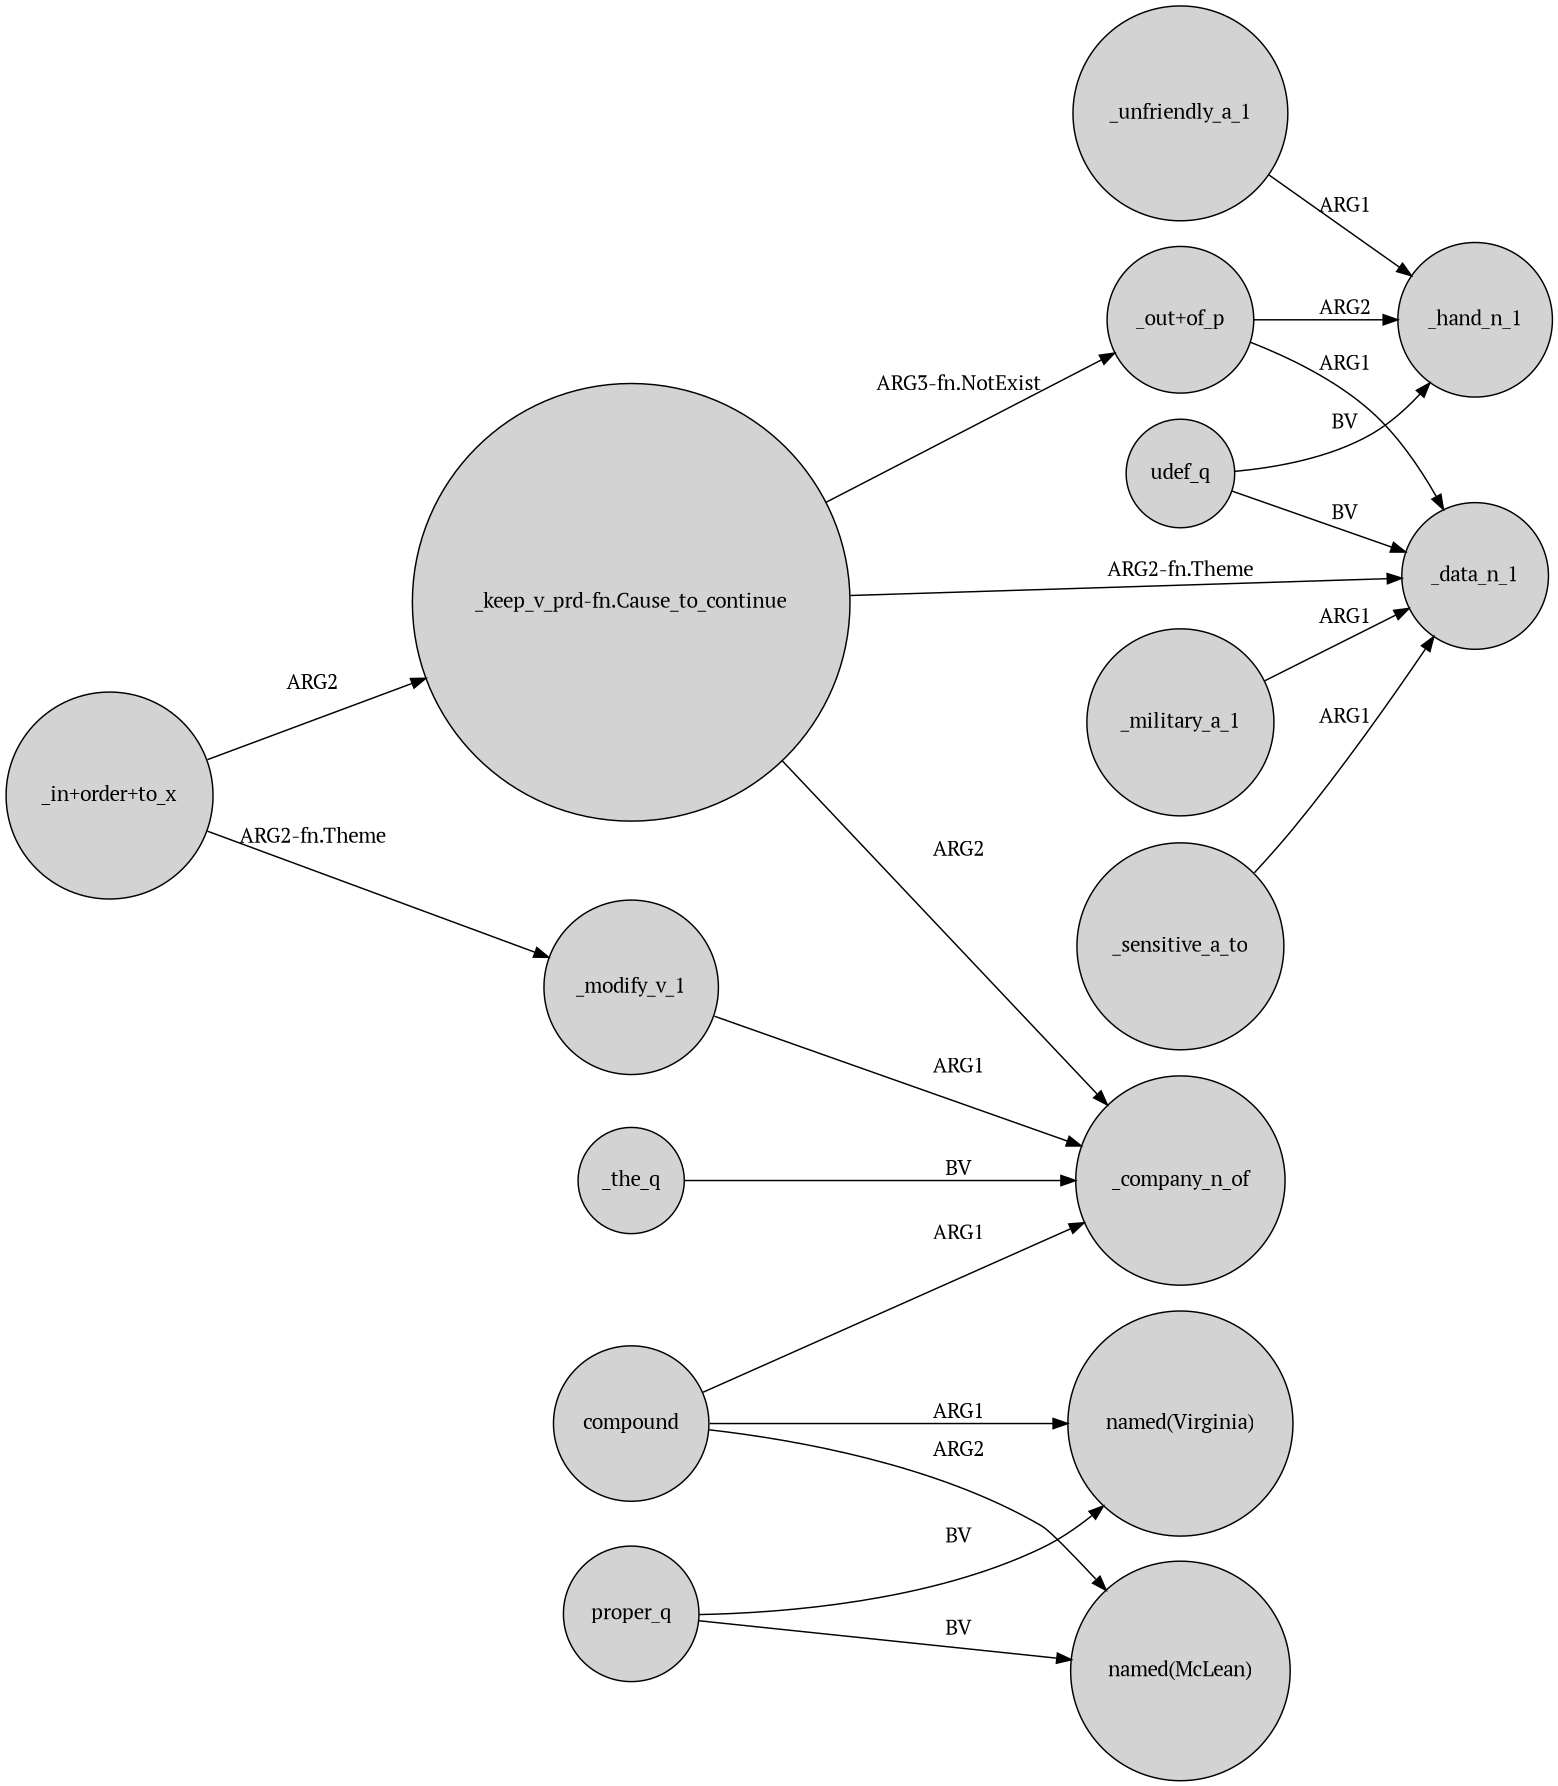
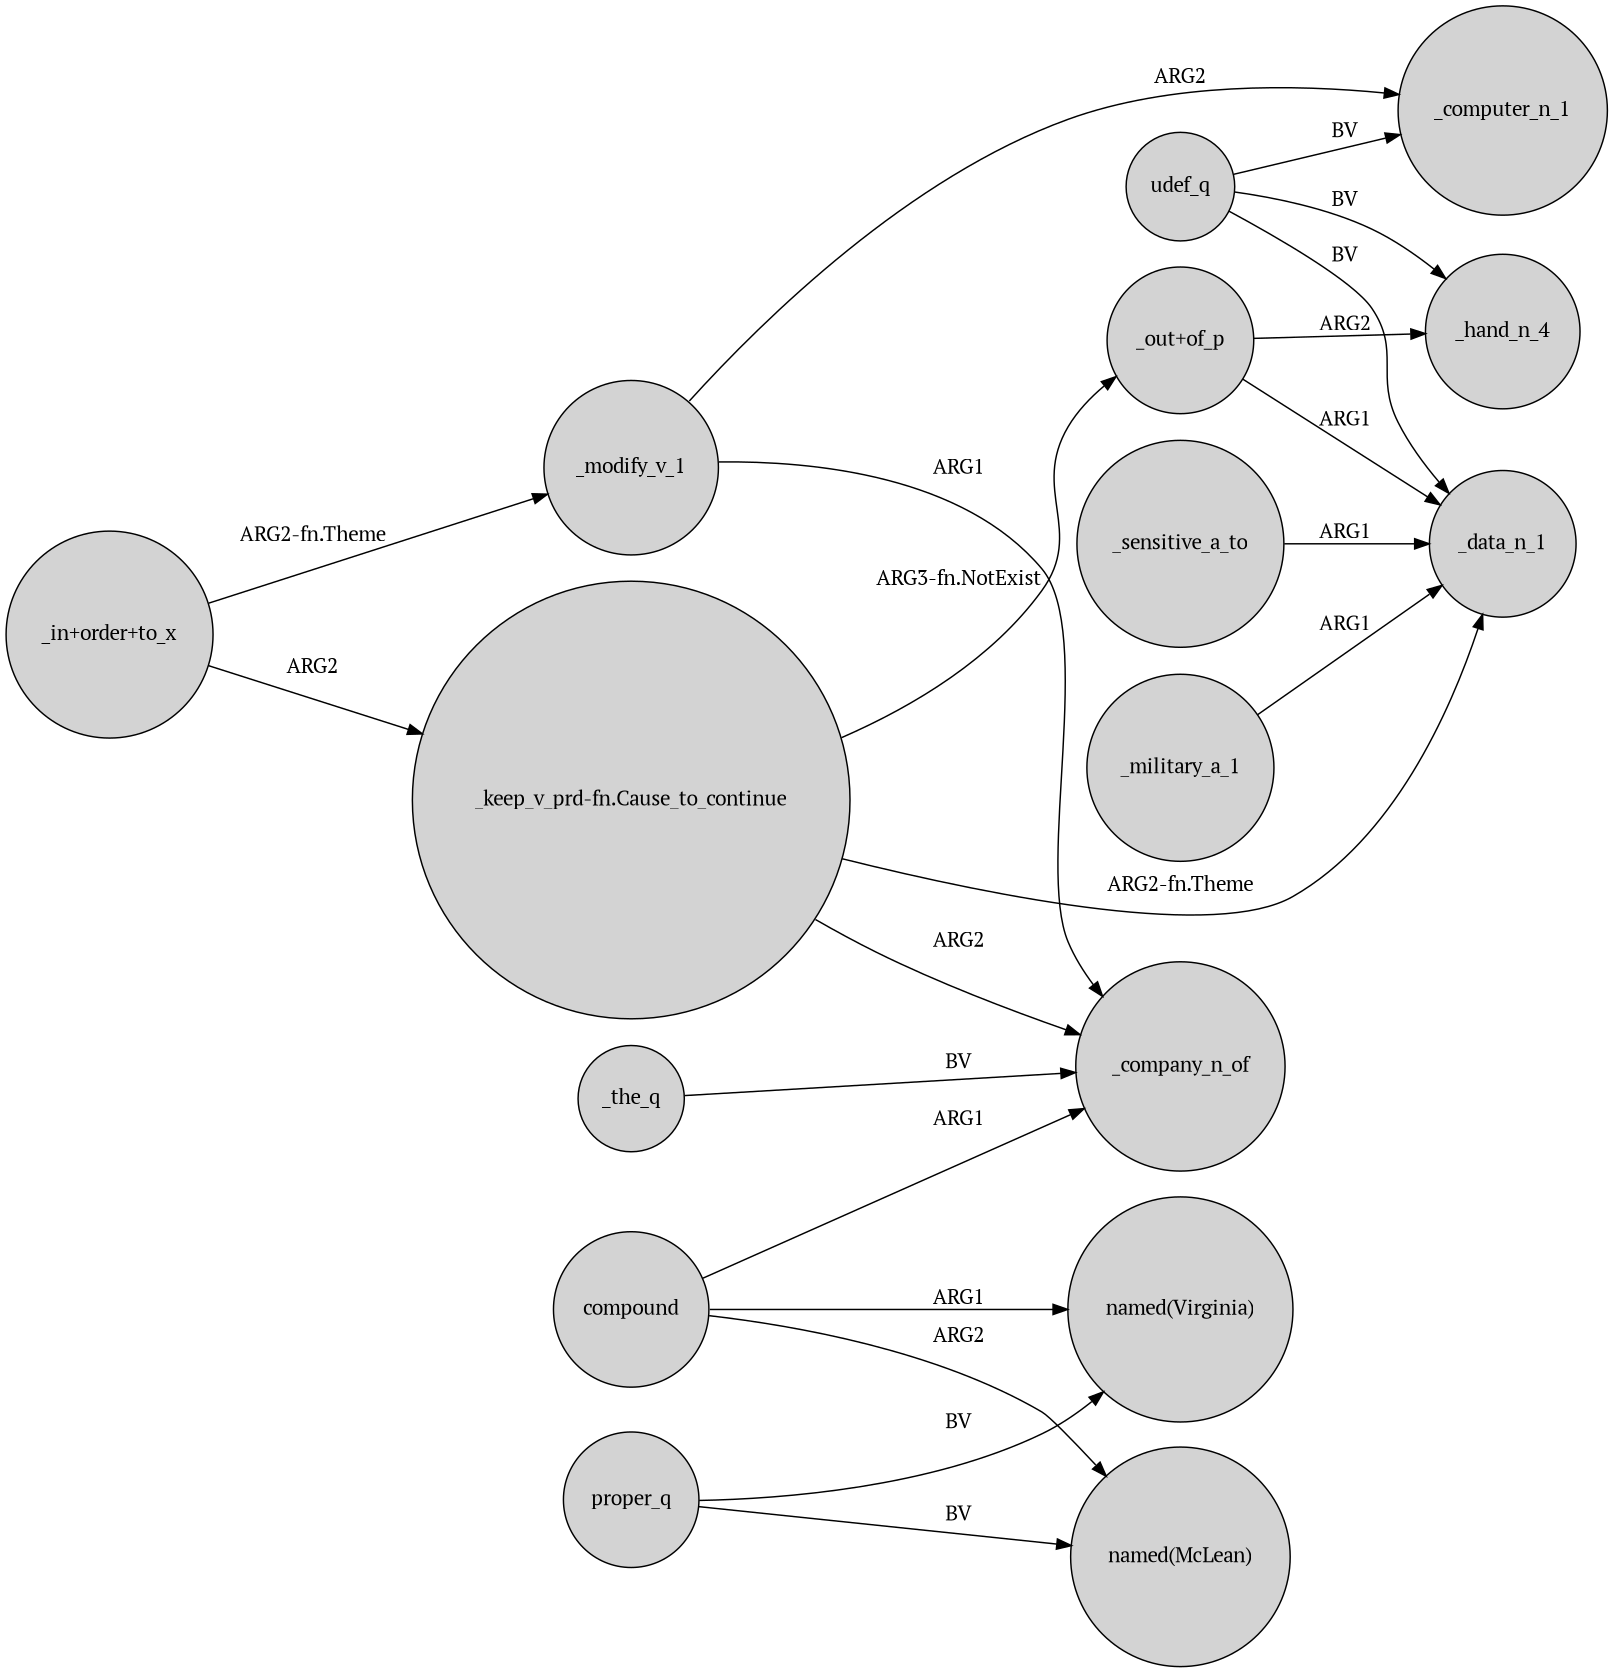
none -> (1503, 111)
(1180, 113) -> none
(1475, 320) -> (1503, 332)
